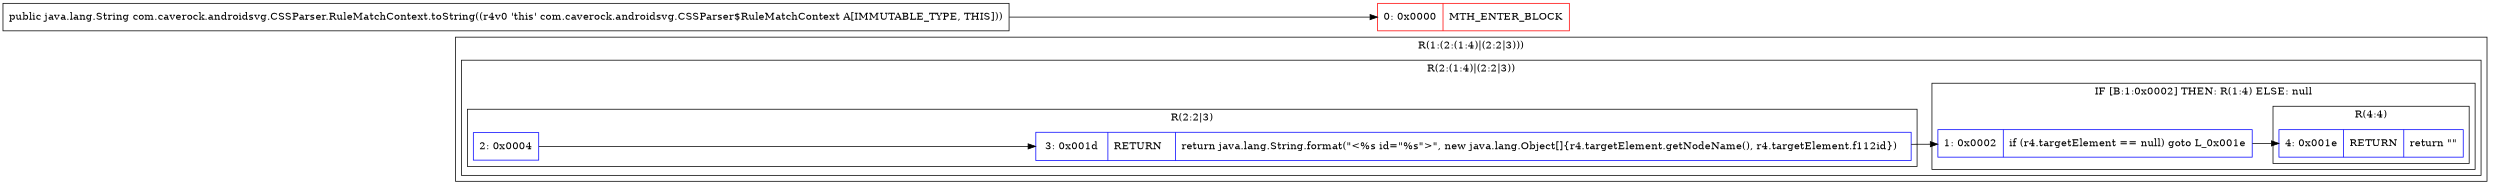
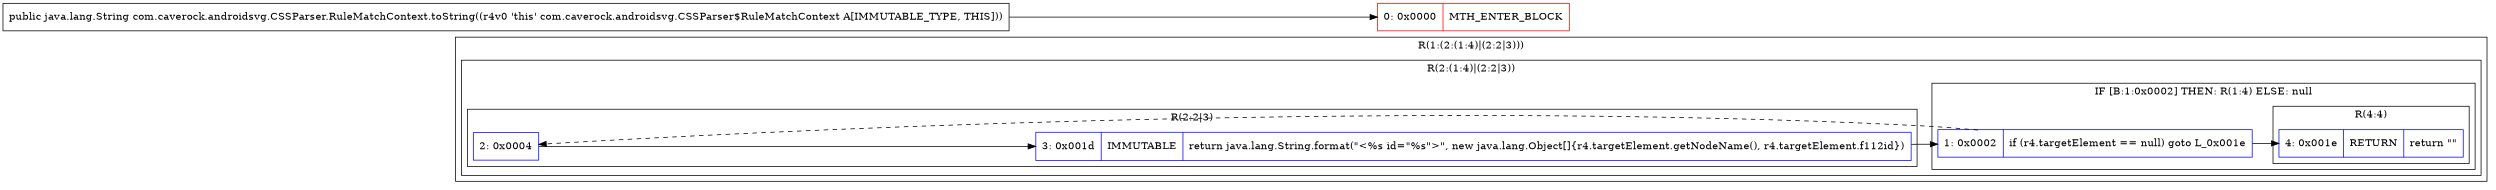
none -> (1262, 117)
(1138, 146) -> (1142, 146)
